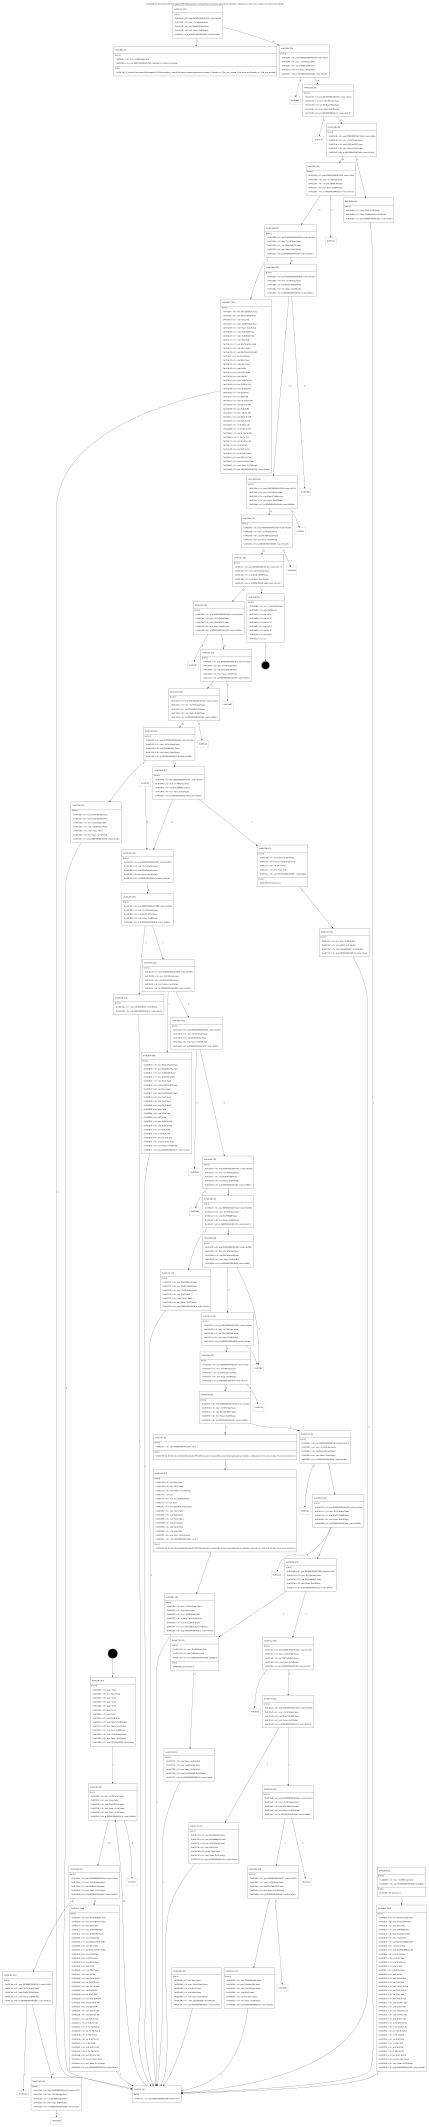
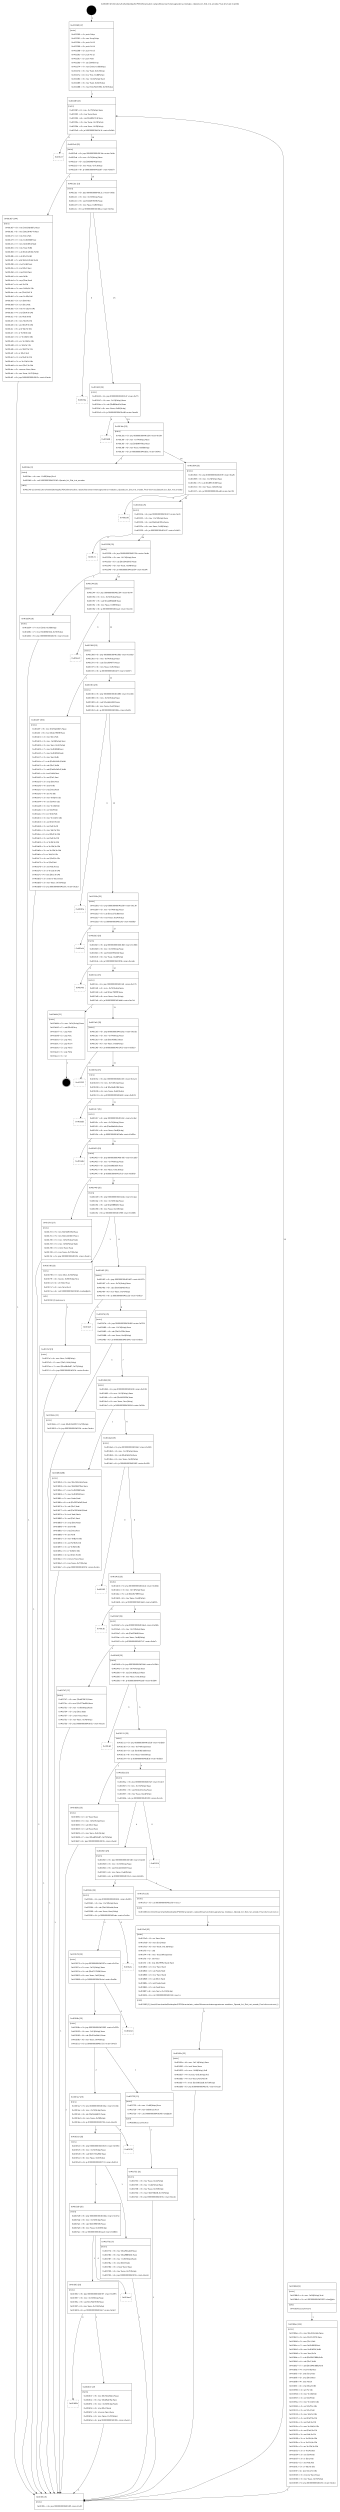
none -> (127, 419)
(146, 818) -> (94, 1310)
(253, 1354) -> (107, 1781)
